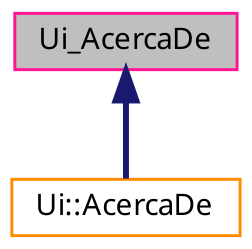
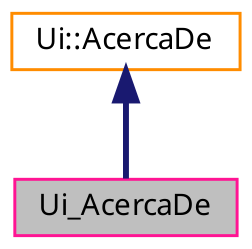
(126, 140) -> (126, 140)
